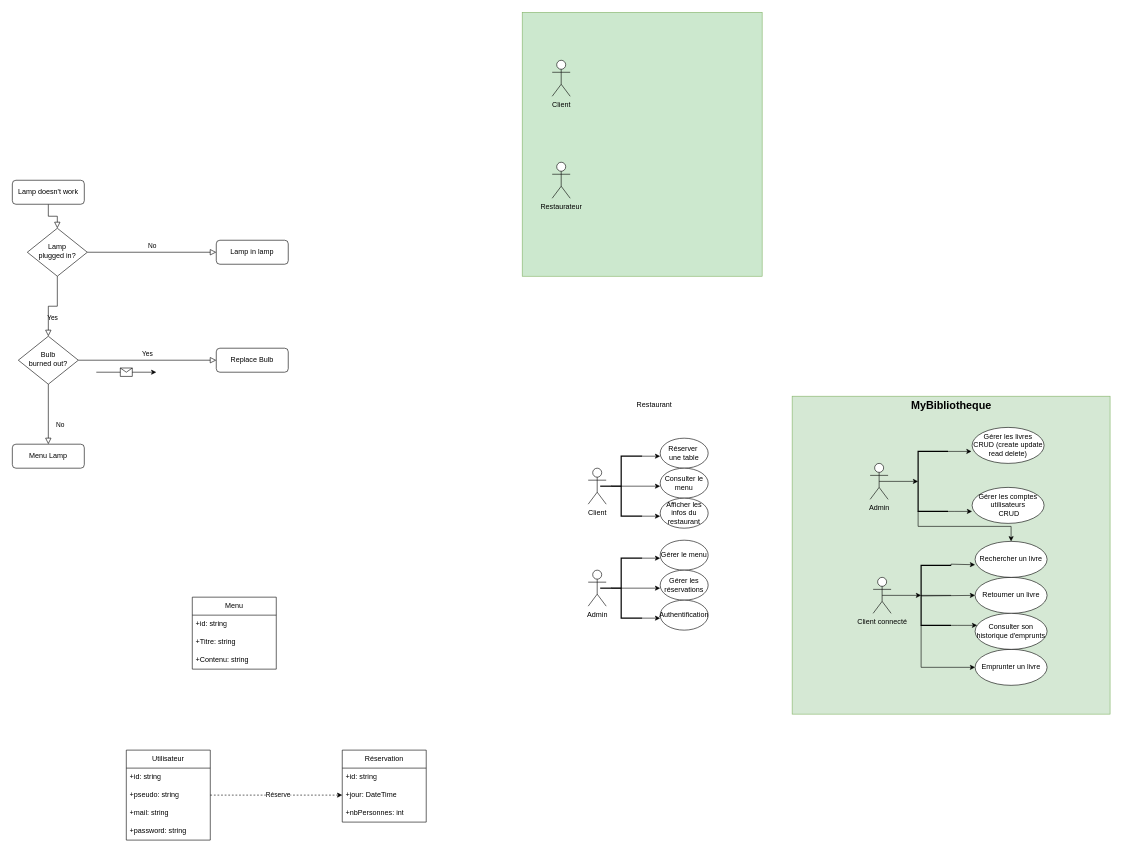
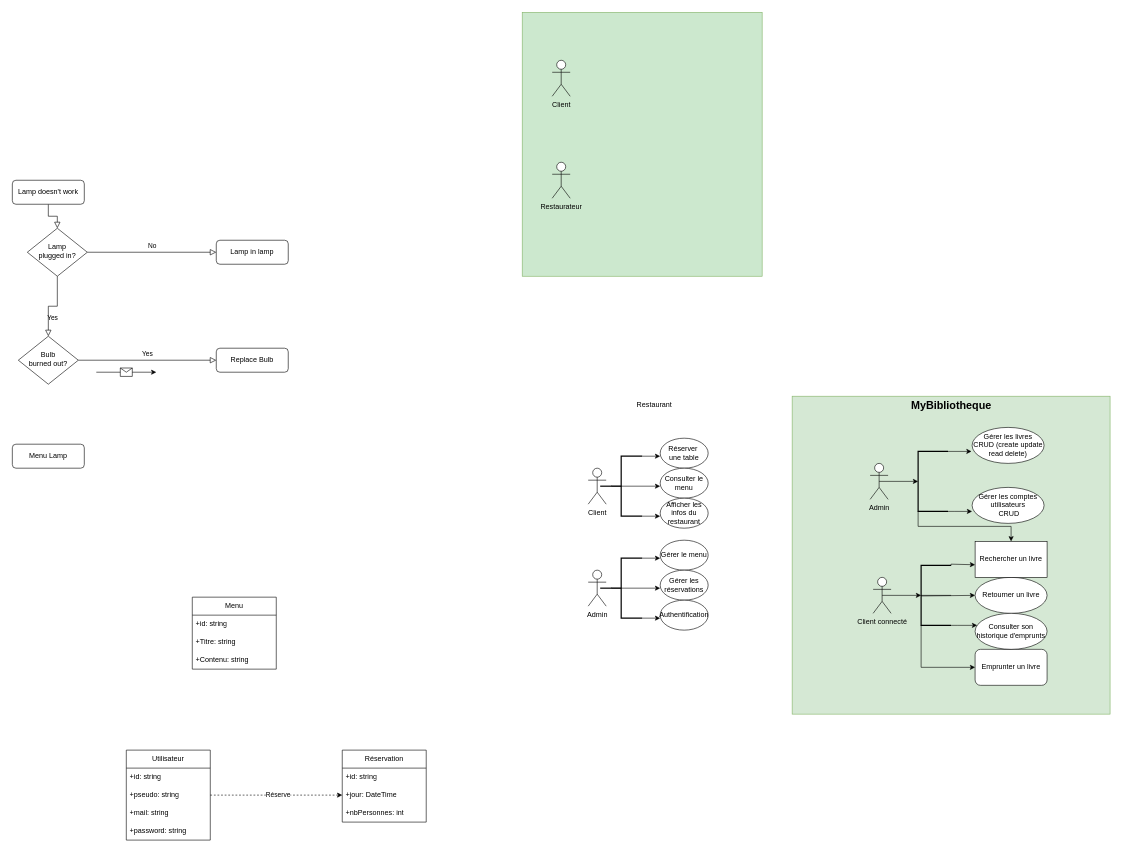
(48, 411) -> none
(1011, 560) -> (1011, 560)
(1011, 668) -> (1011, 668)
